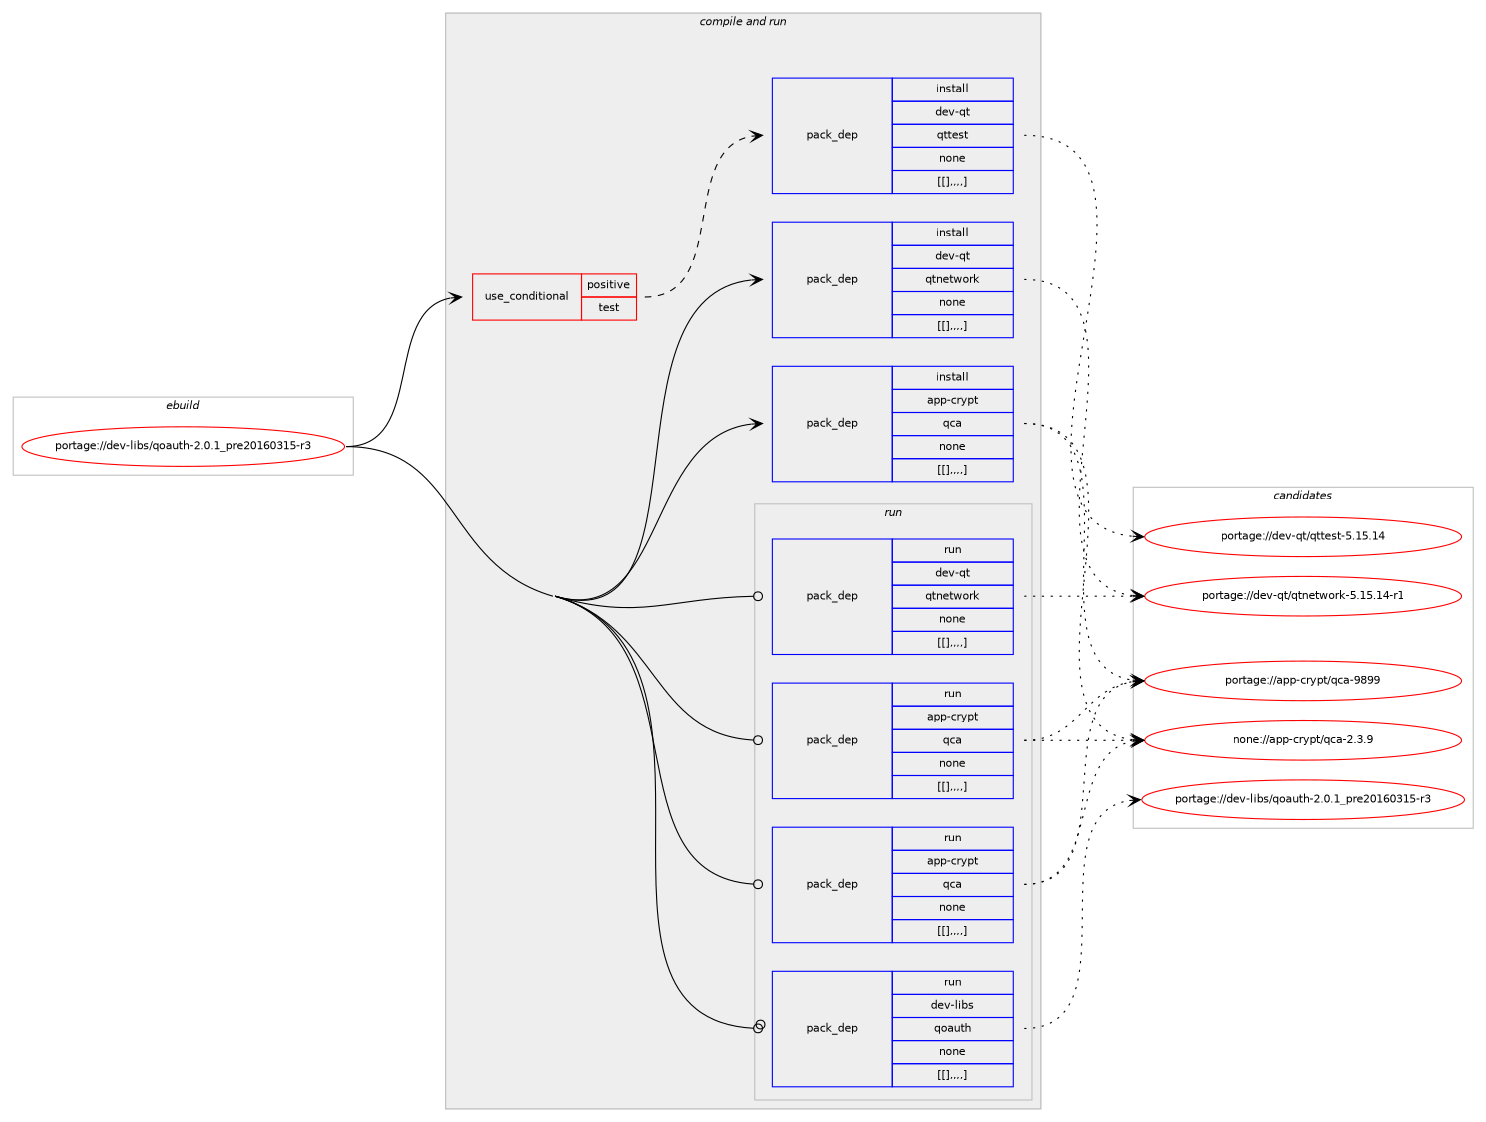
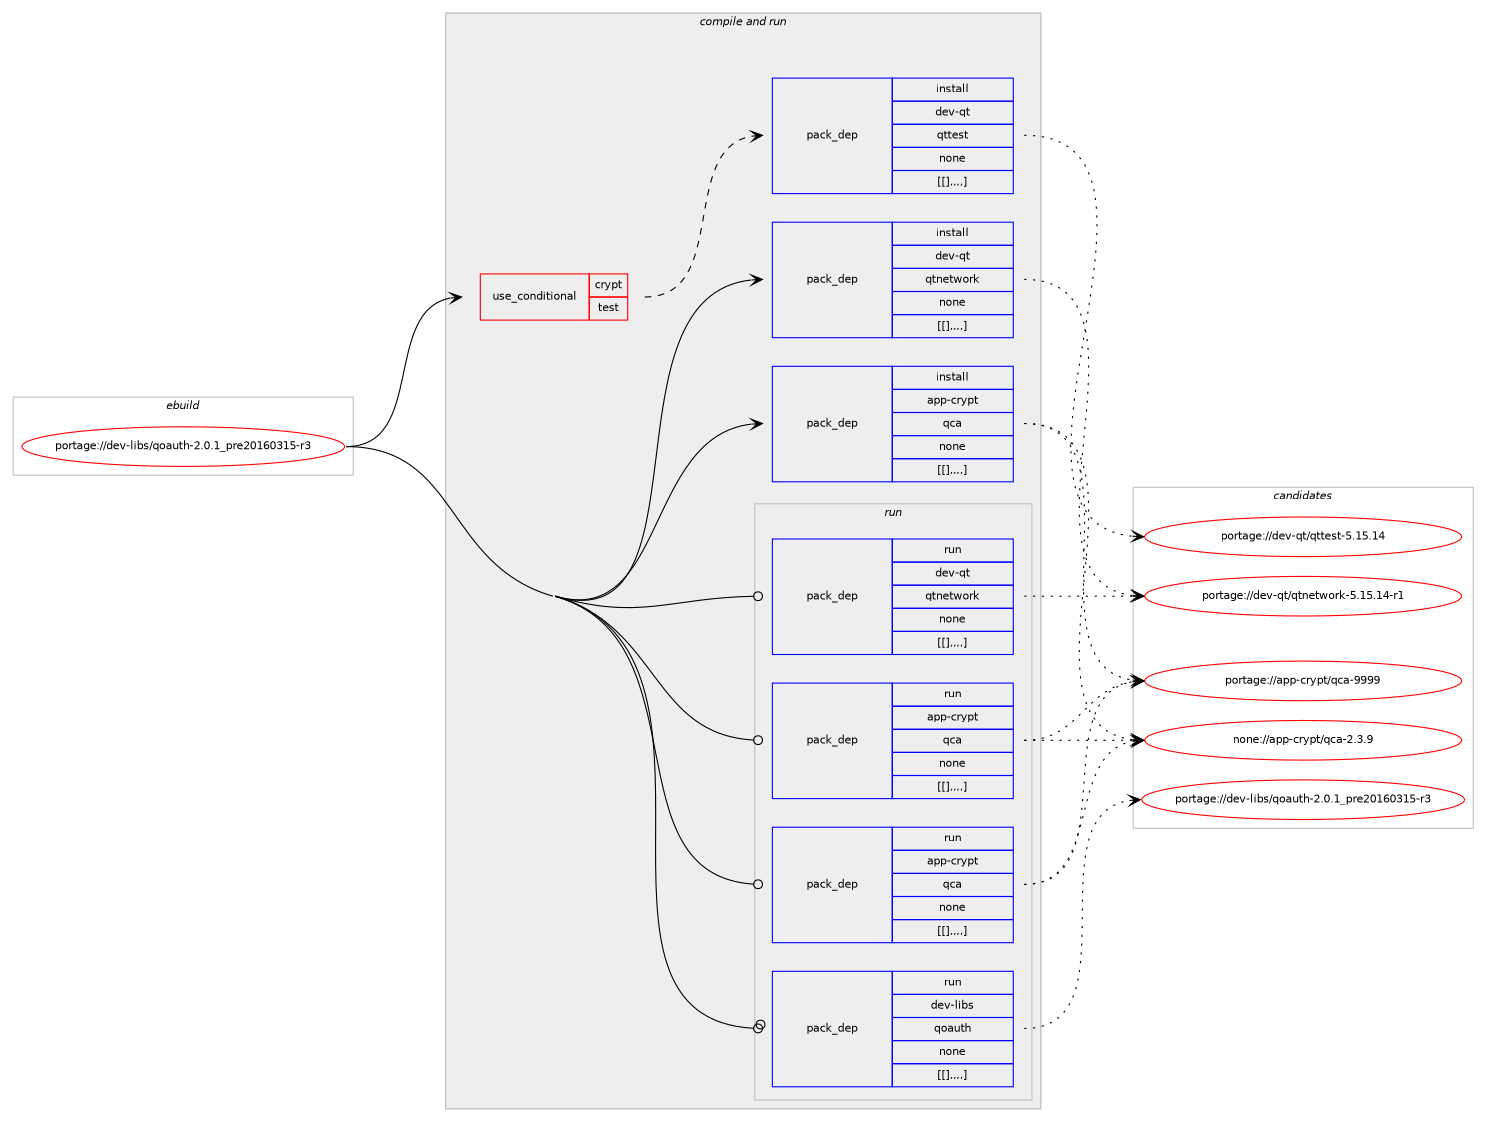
(609, 285) -> (608, 285)
(1303, 681) -> (1303, 681)
